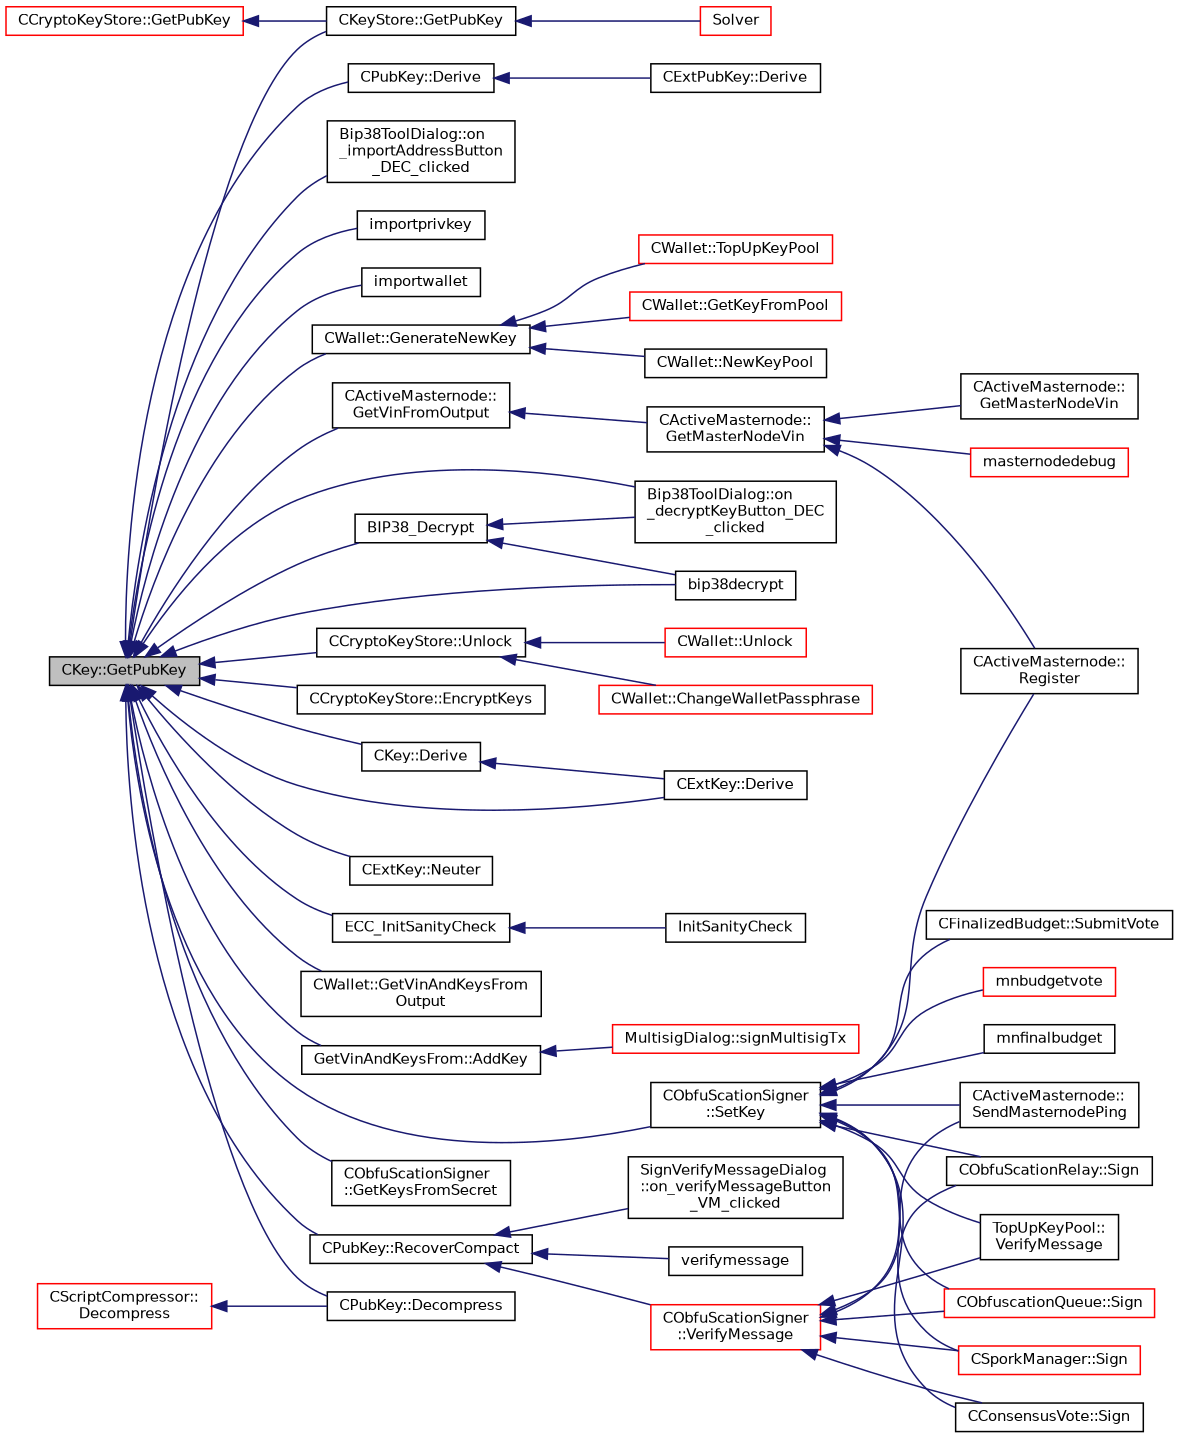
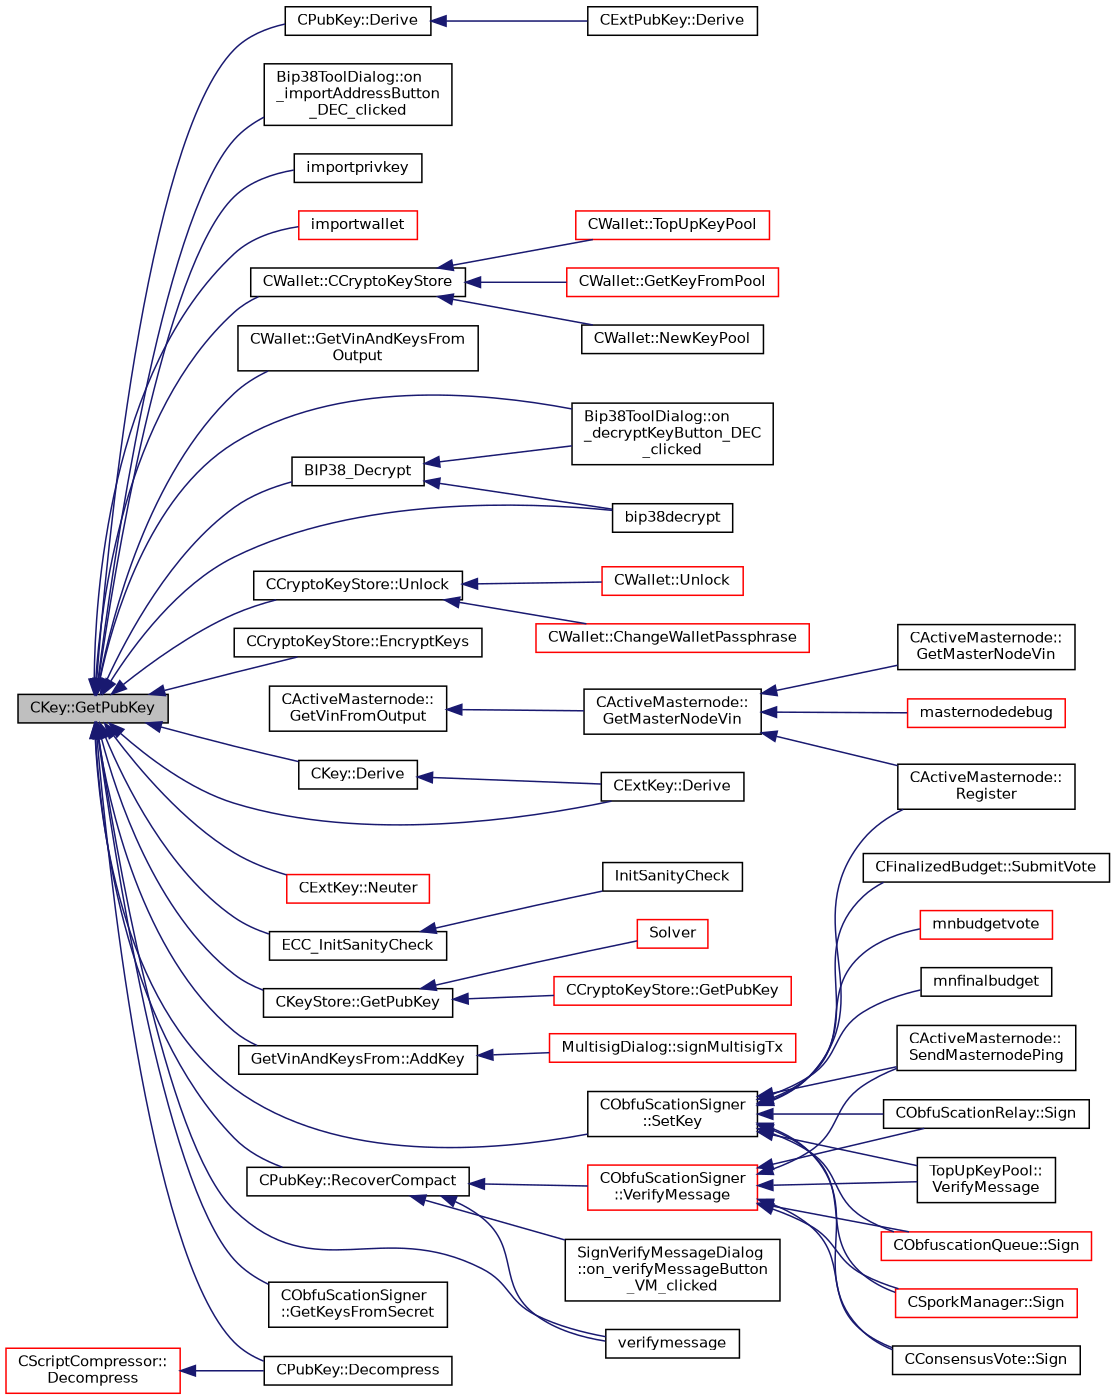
(293, 21) -> (511, 997)
(421, 282) -> (358, 225)
(421, 339) -> (358, 282)
(224, 521) -> (209, 1174)
(421, 871) -> (358, 889)
